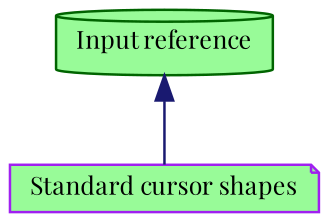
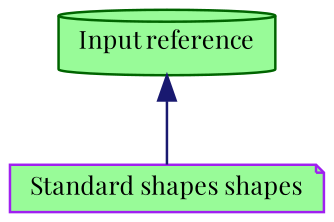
(164, 188) -> (167, 188)
